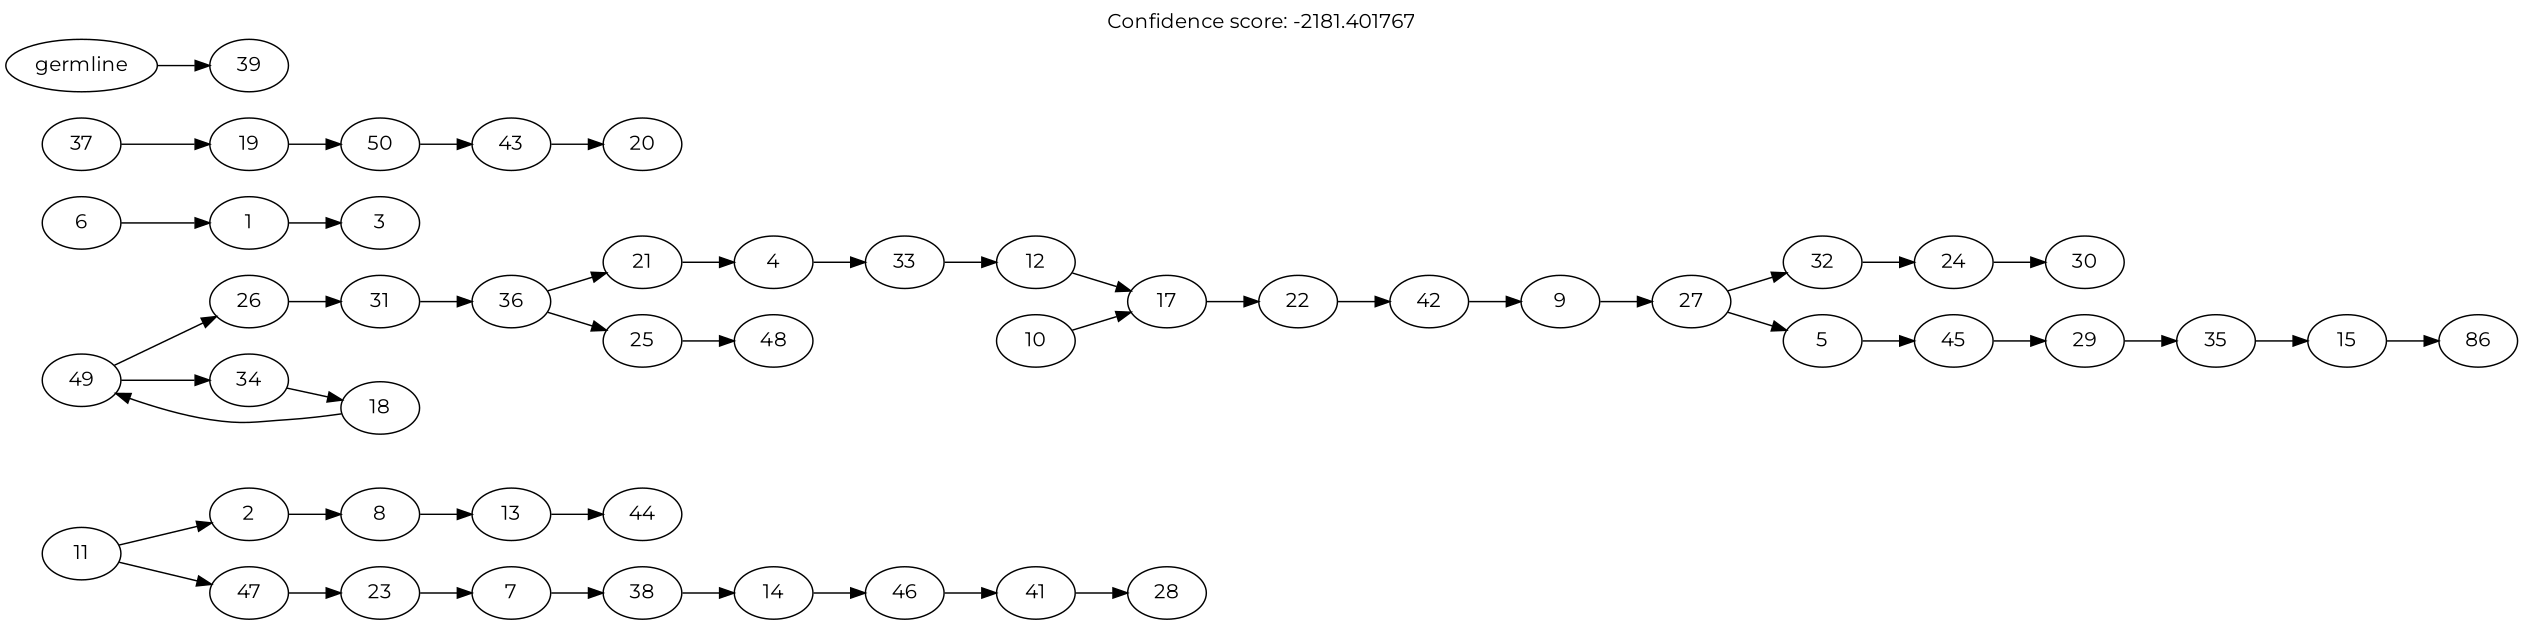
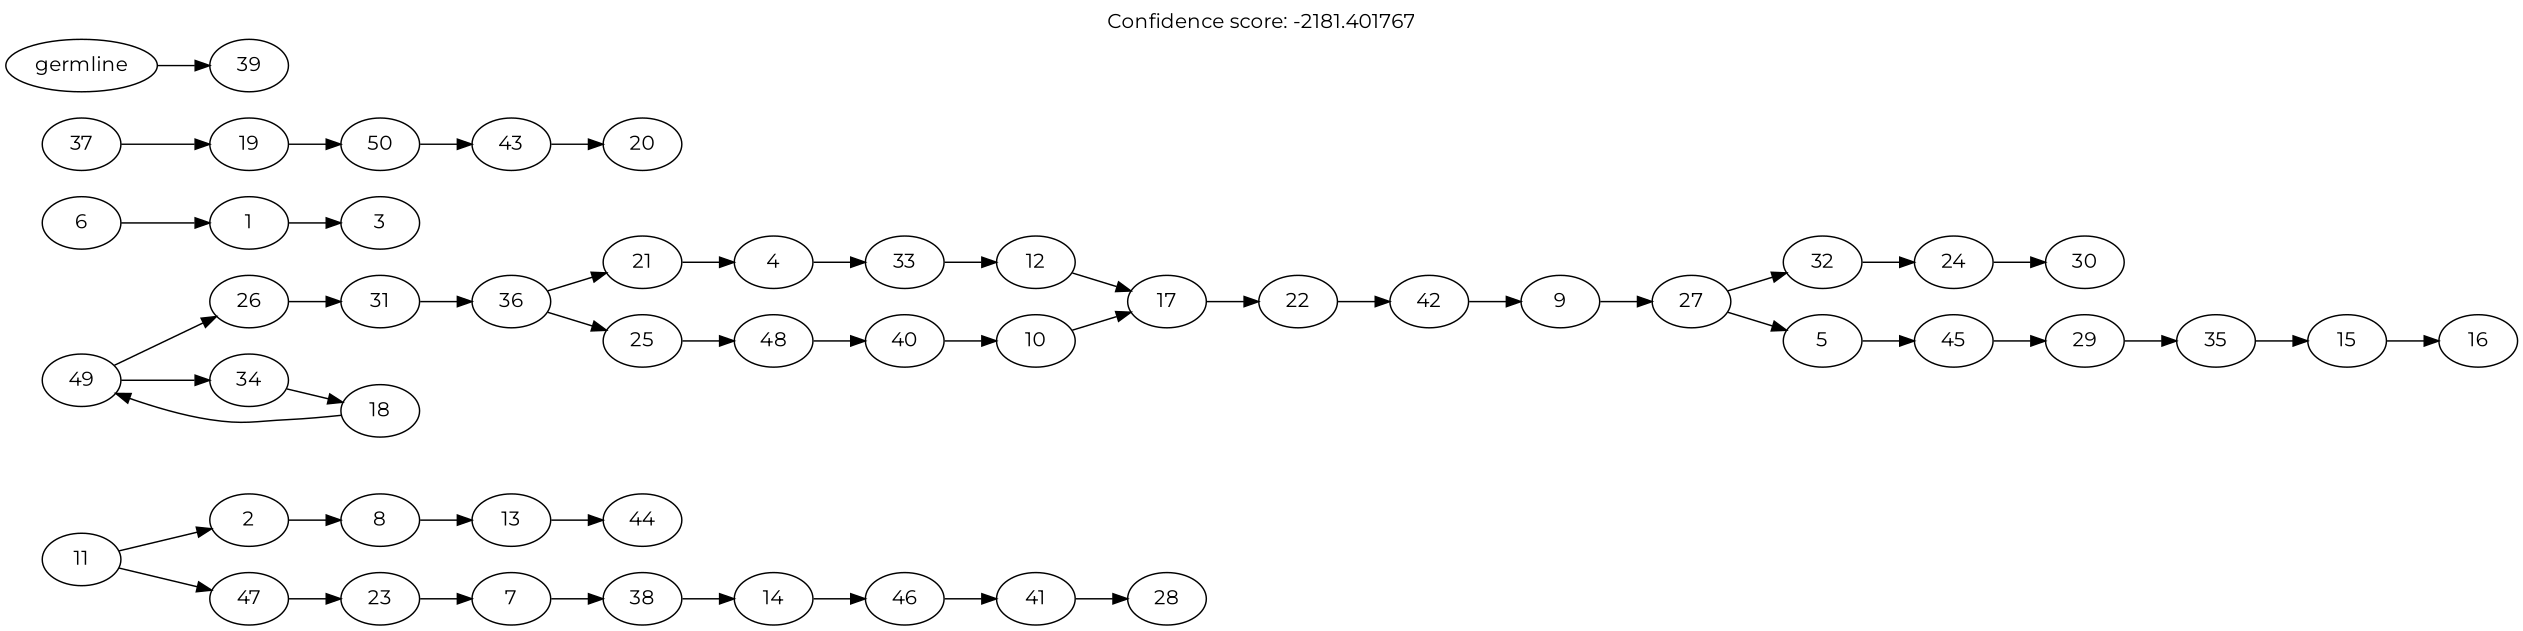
none -> (905, 341)
(2478, 341) -> (2478, 341)
